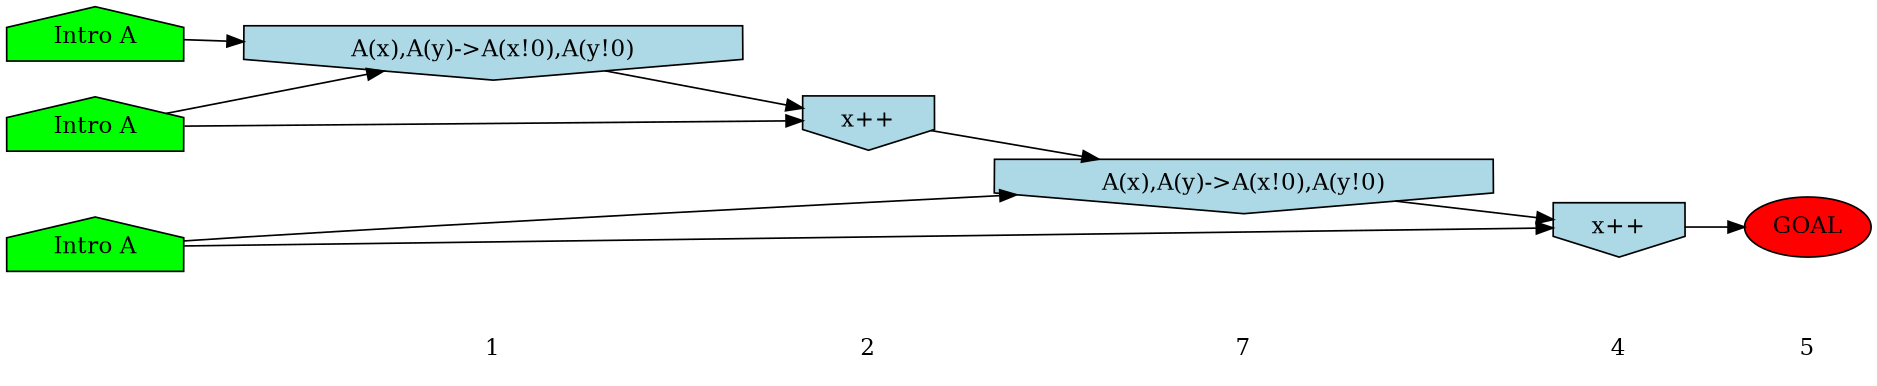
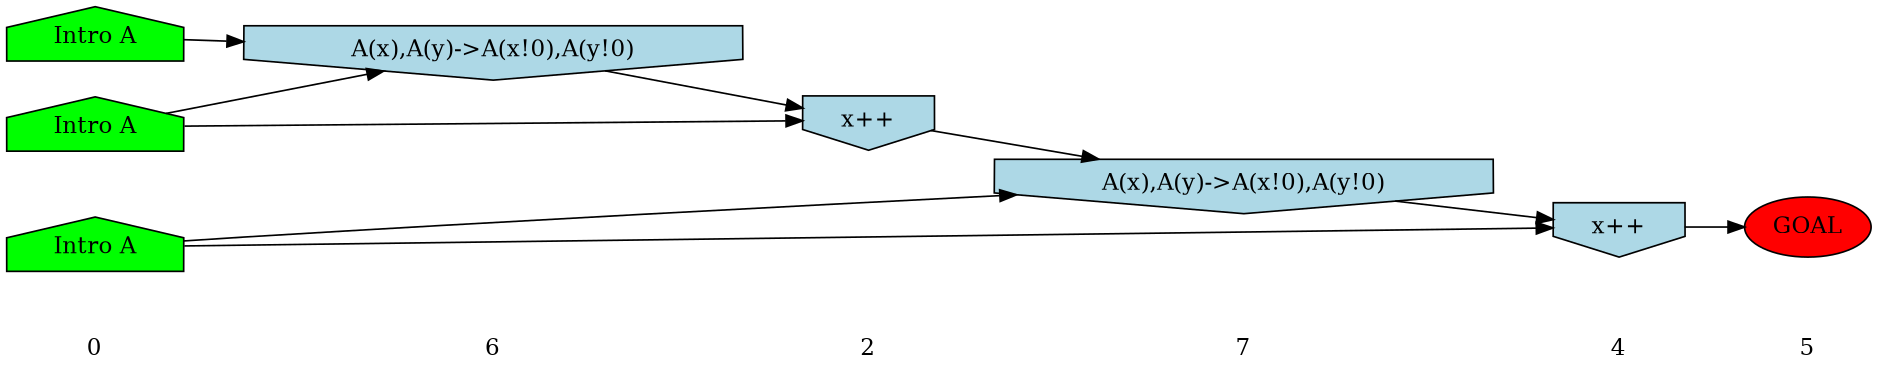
none -> (95, 349)
(493, 349) -> (493, 349)
